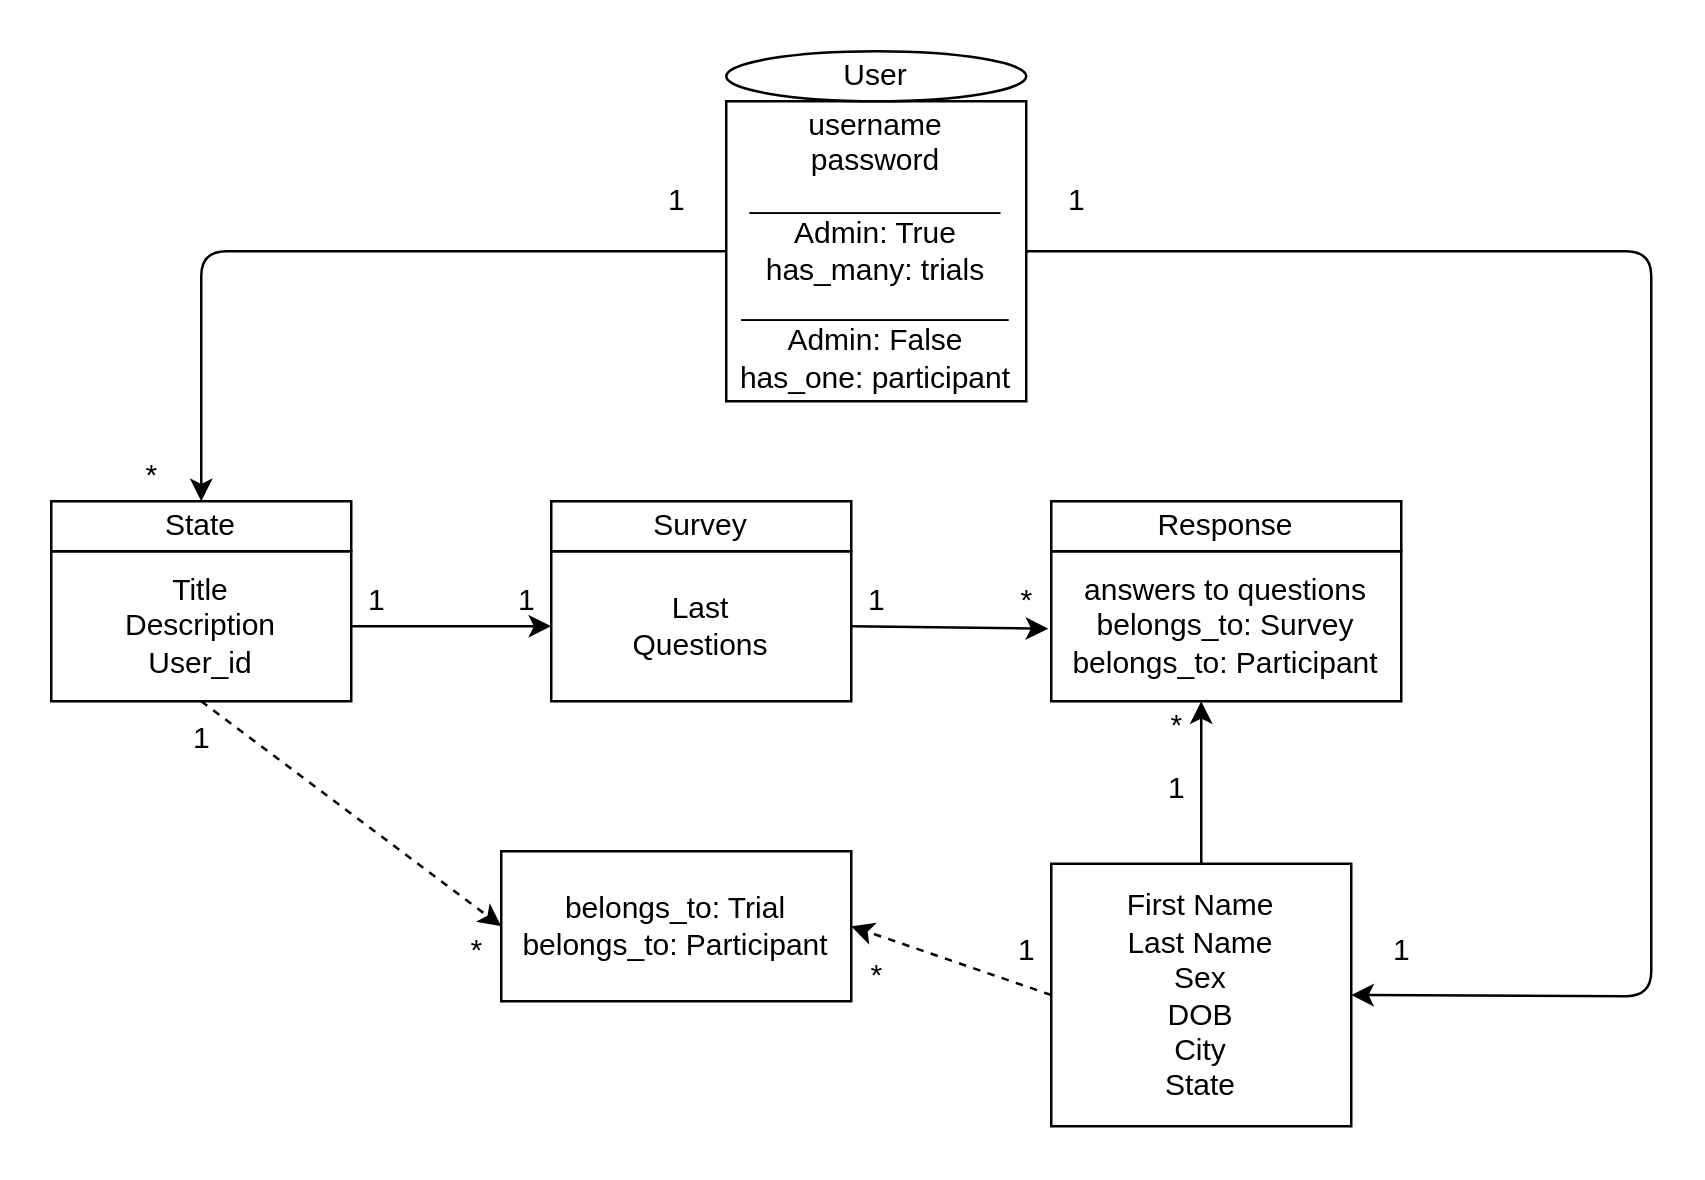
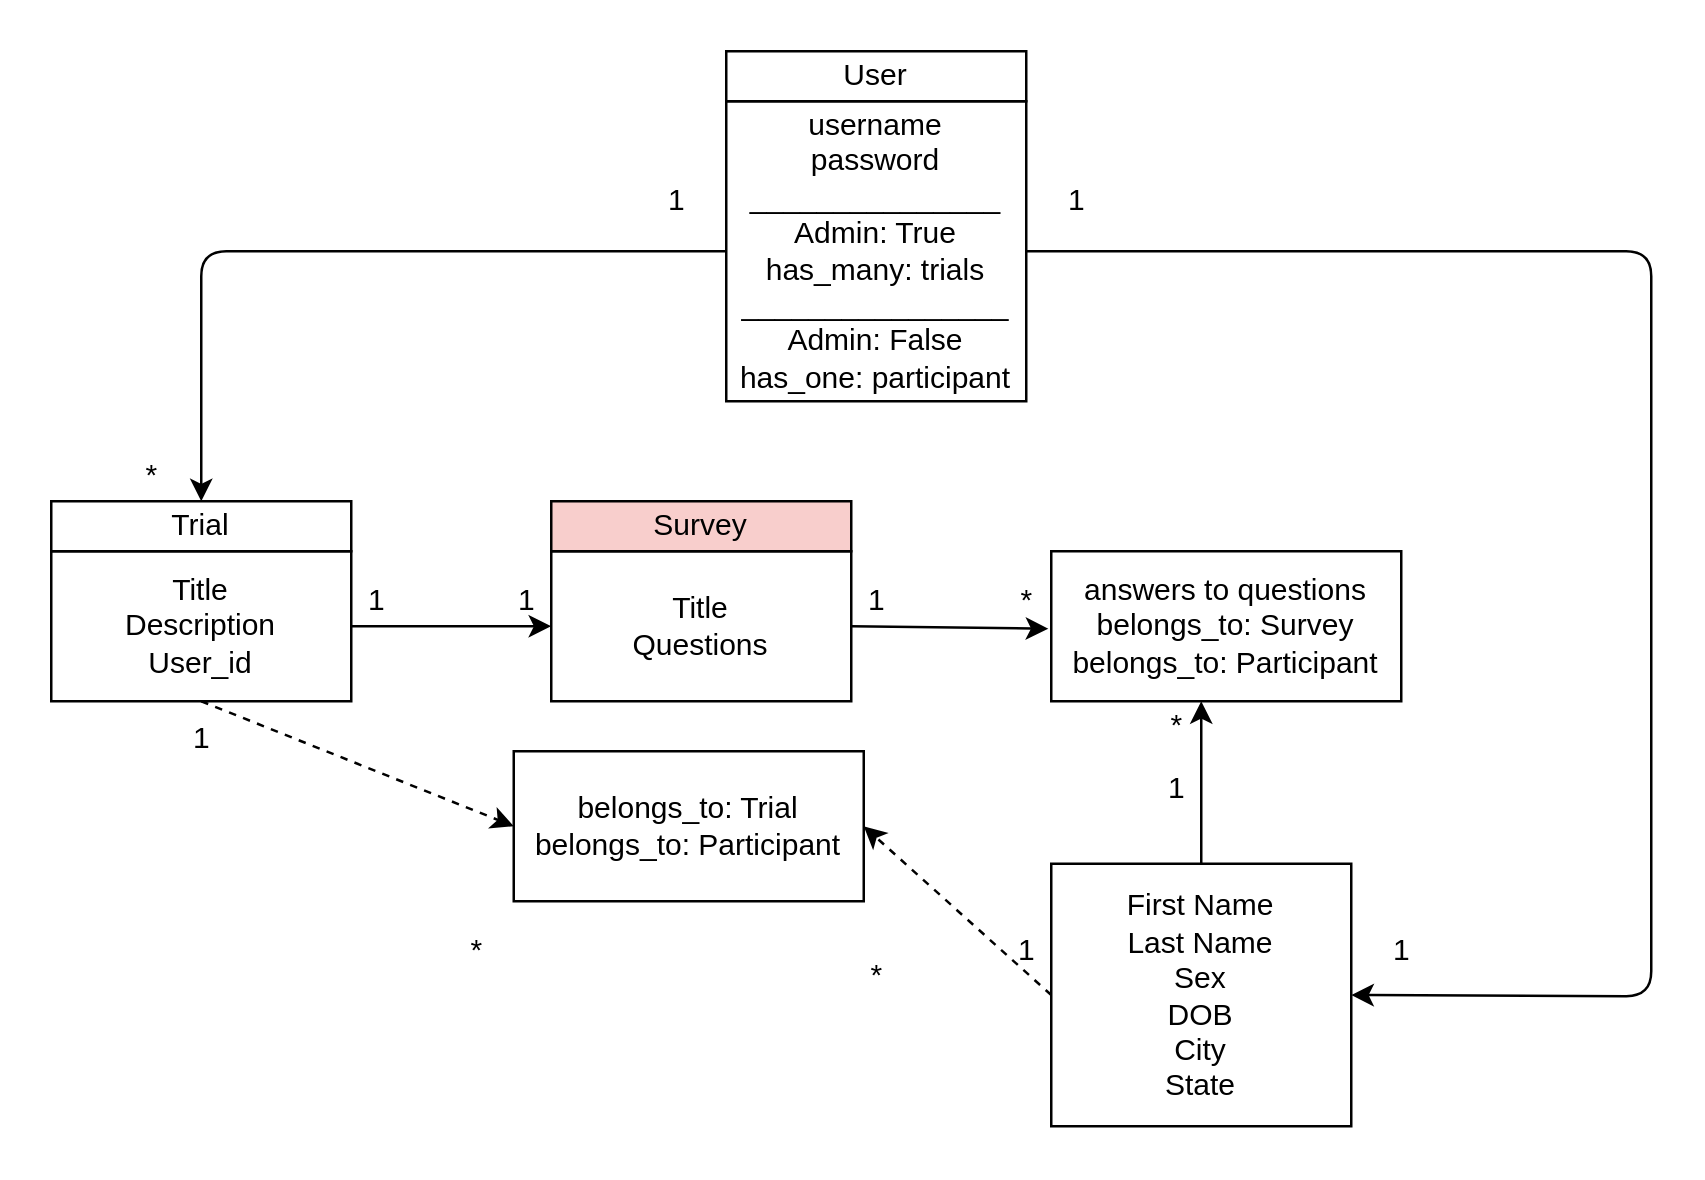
(876, 76) -> (876, 76)
(201, 526) -> (201, 526)
(701, 526) -> (701, 526)
(1226, 526) -> none
(701, 626) -> (701, 626)
(676, 926) -> (689, 826)
